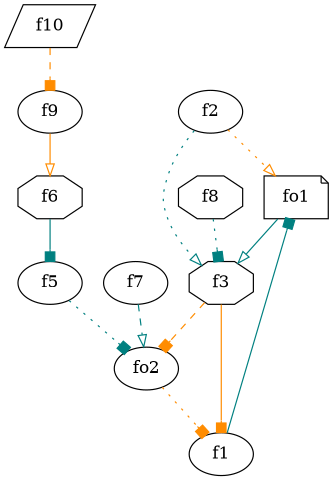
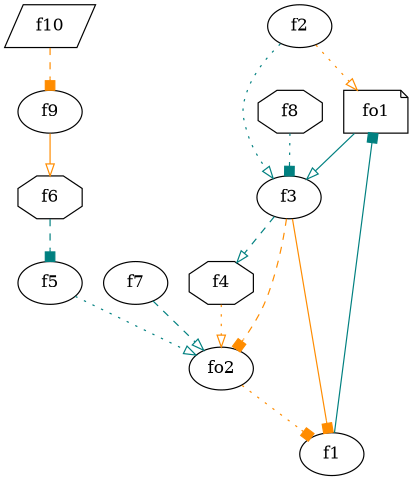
(50, 234) -> (50, 234)
(221, 283) -> (289, 197)
none -> (221, 283)
(94, 322) -> (130, 323)
